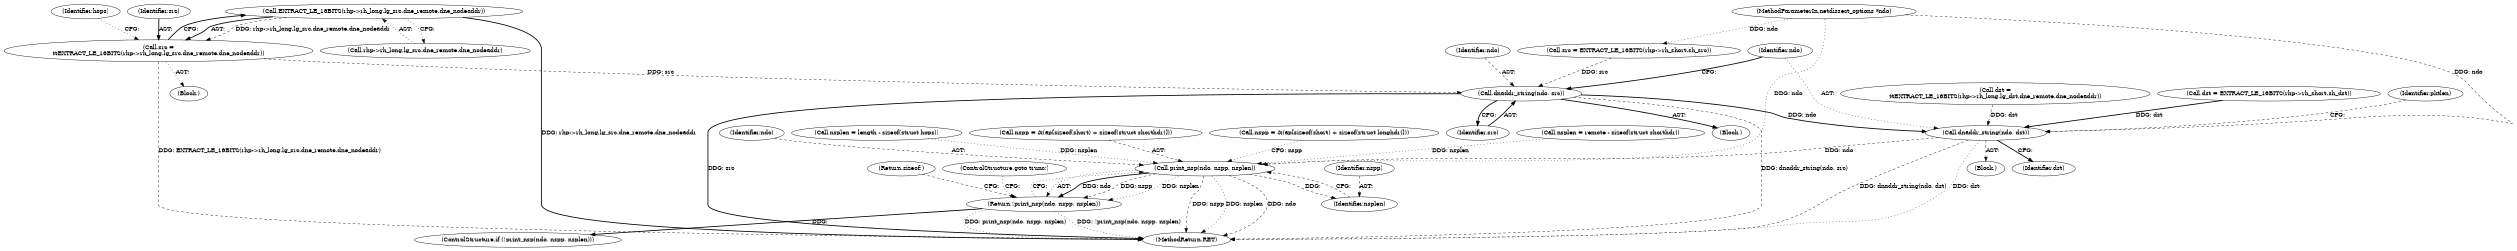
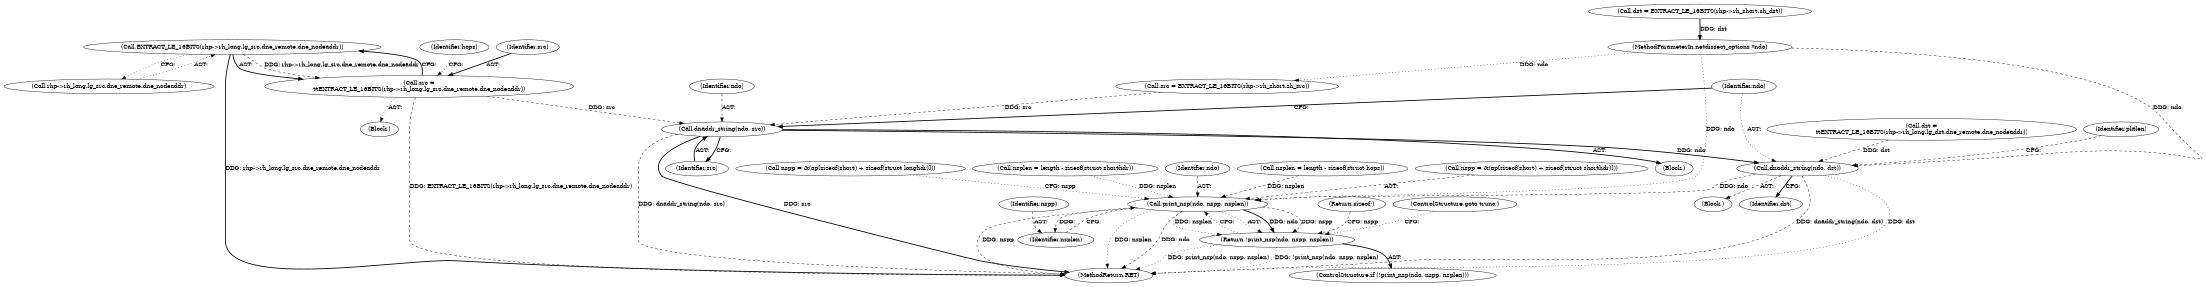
(2126, 114) -> (1700, 27)
(1611, 133) -> (1065, 169)
(1041, 151) -> (1262, 186)
(993, 186) -> (1363, 222)
(821, 222) -> (1396, 258)
